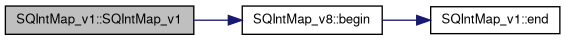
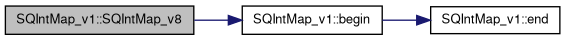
(100, 20) -> (100, 20)
(312, 20) -> (312, 20)
